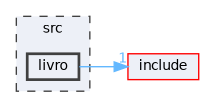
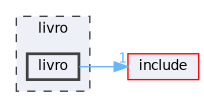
(53, 29) -> (53, 29)
